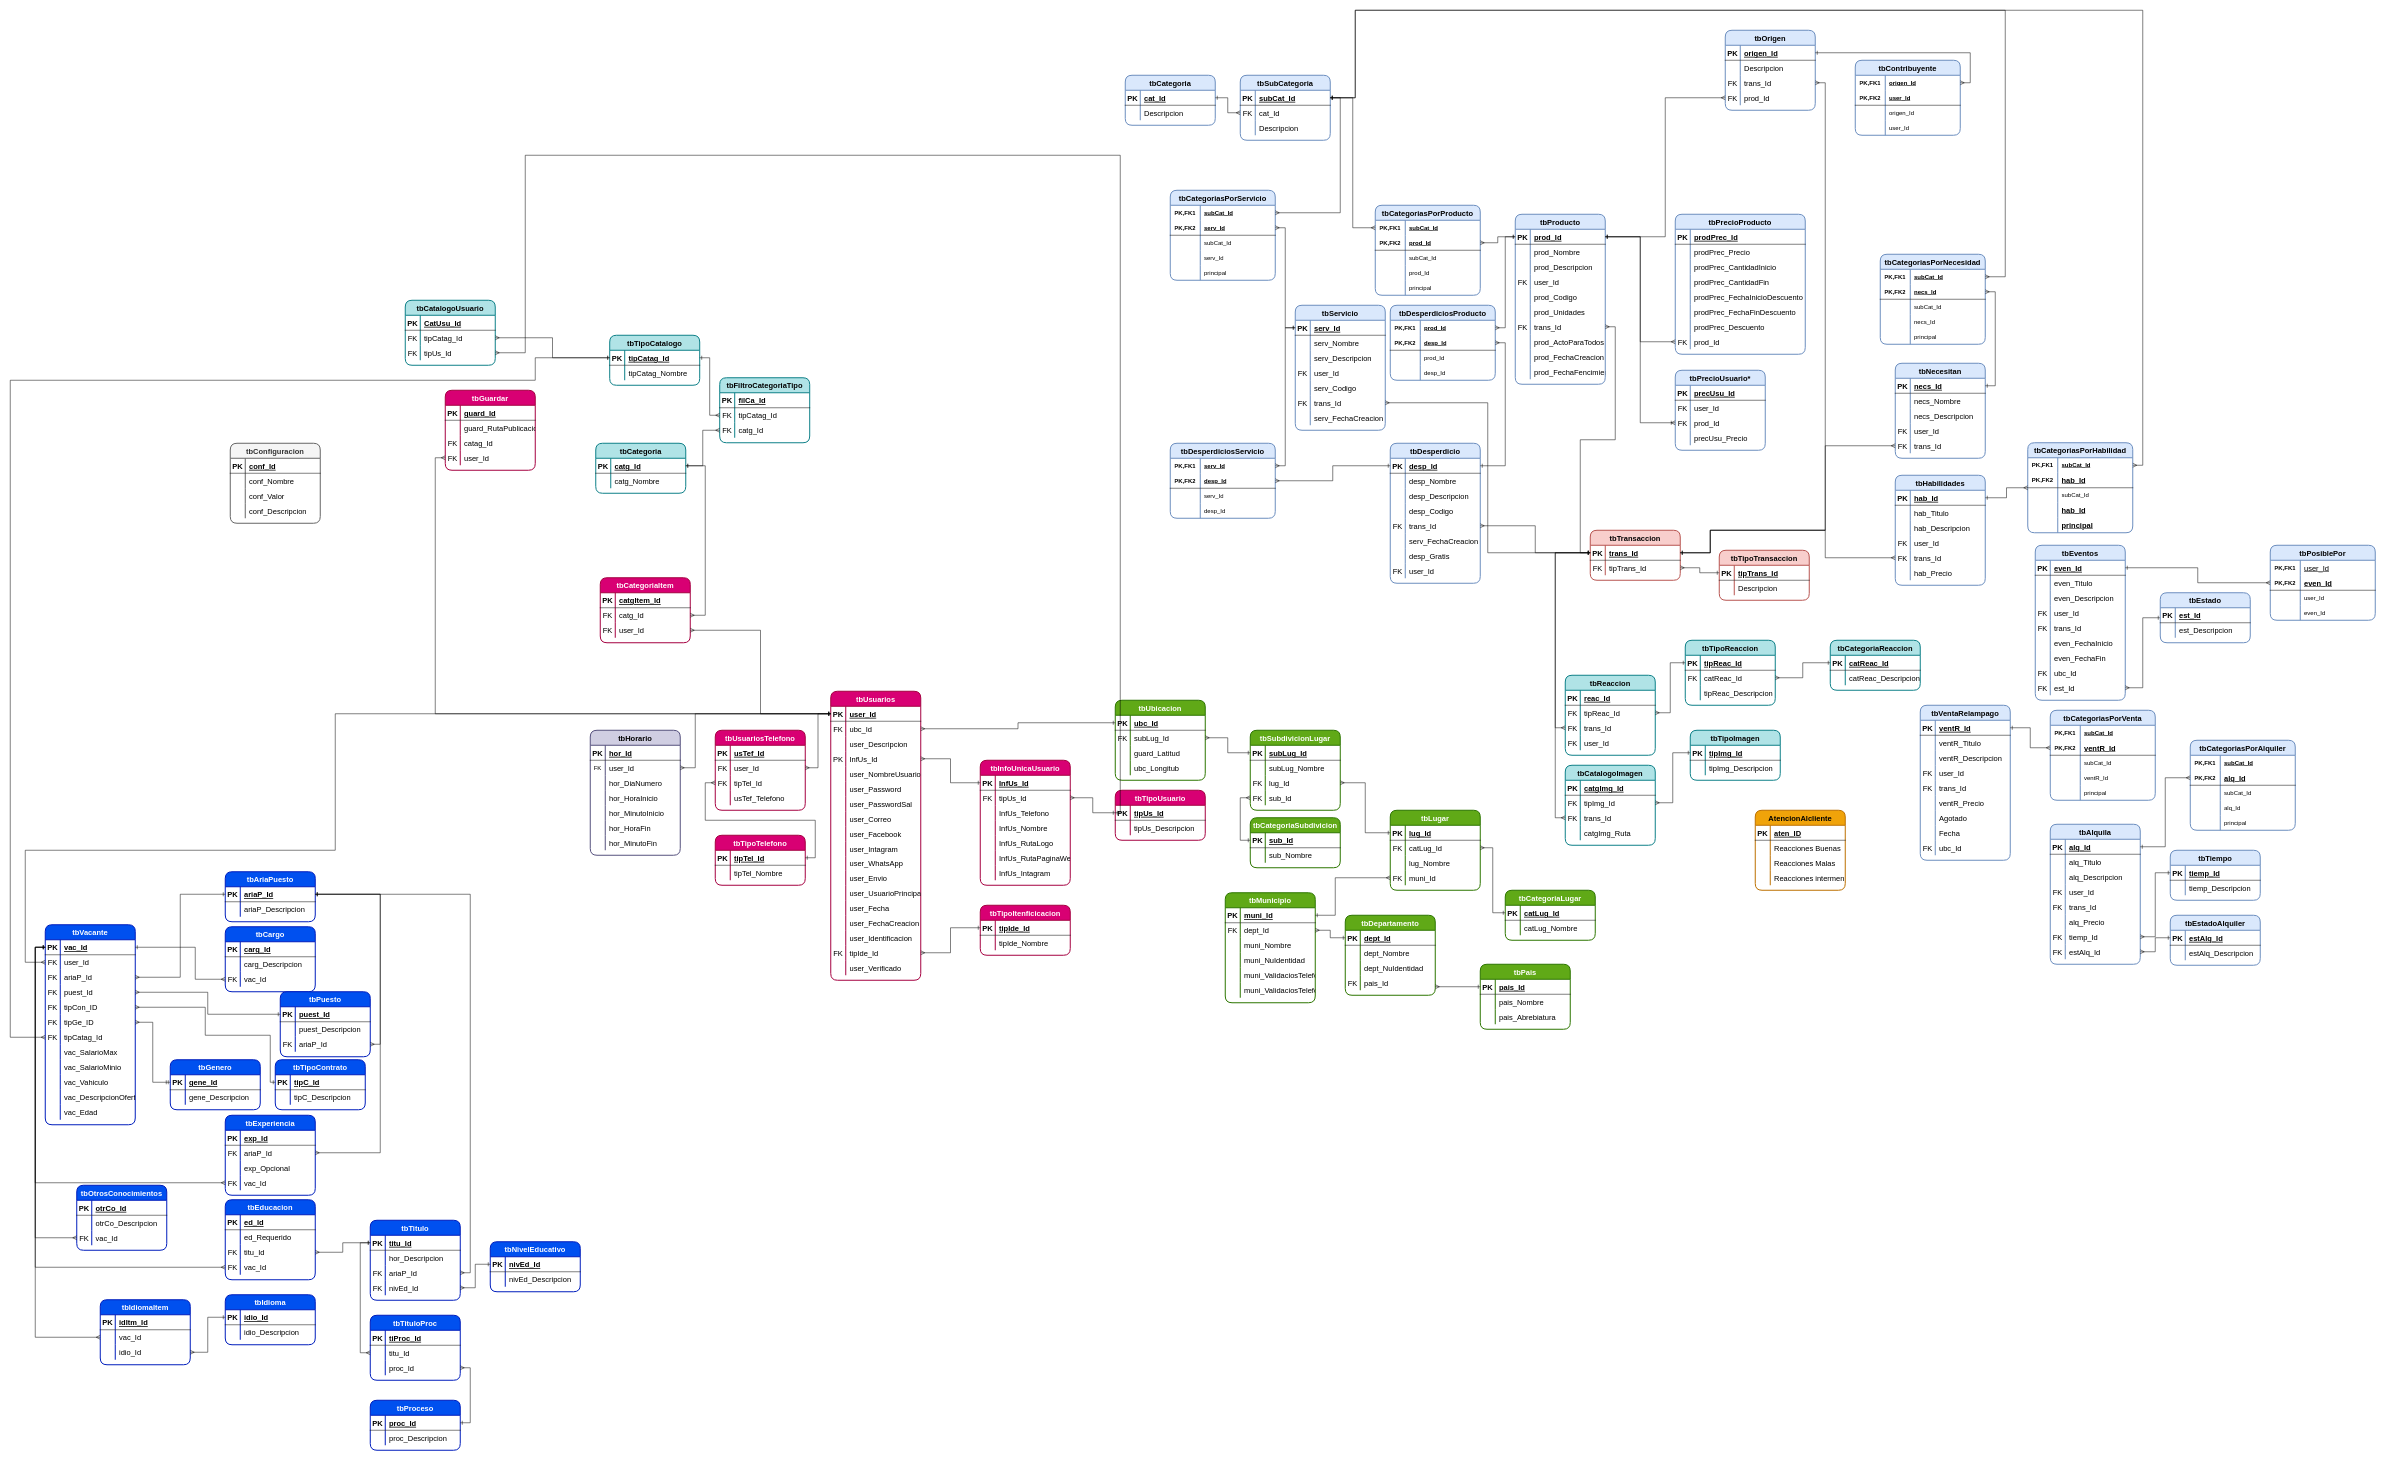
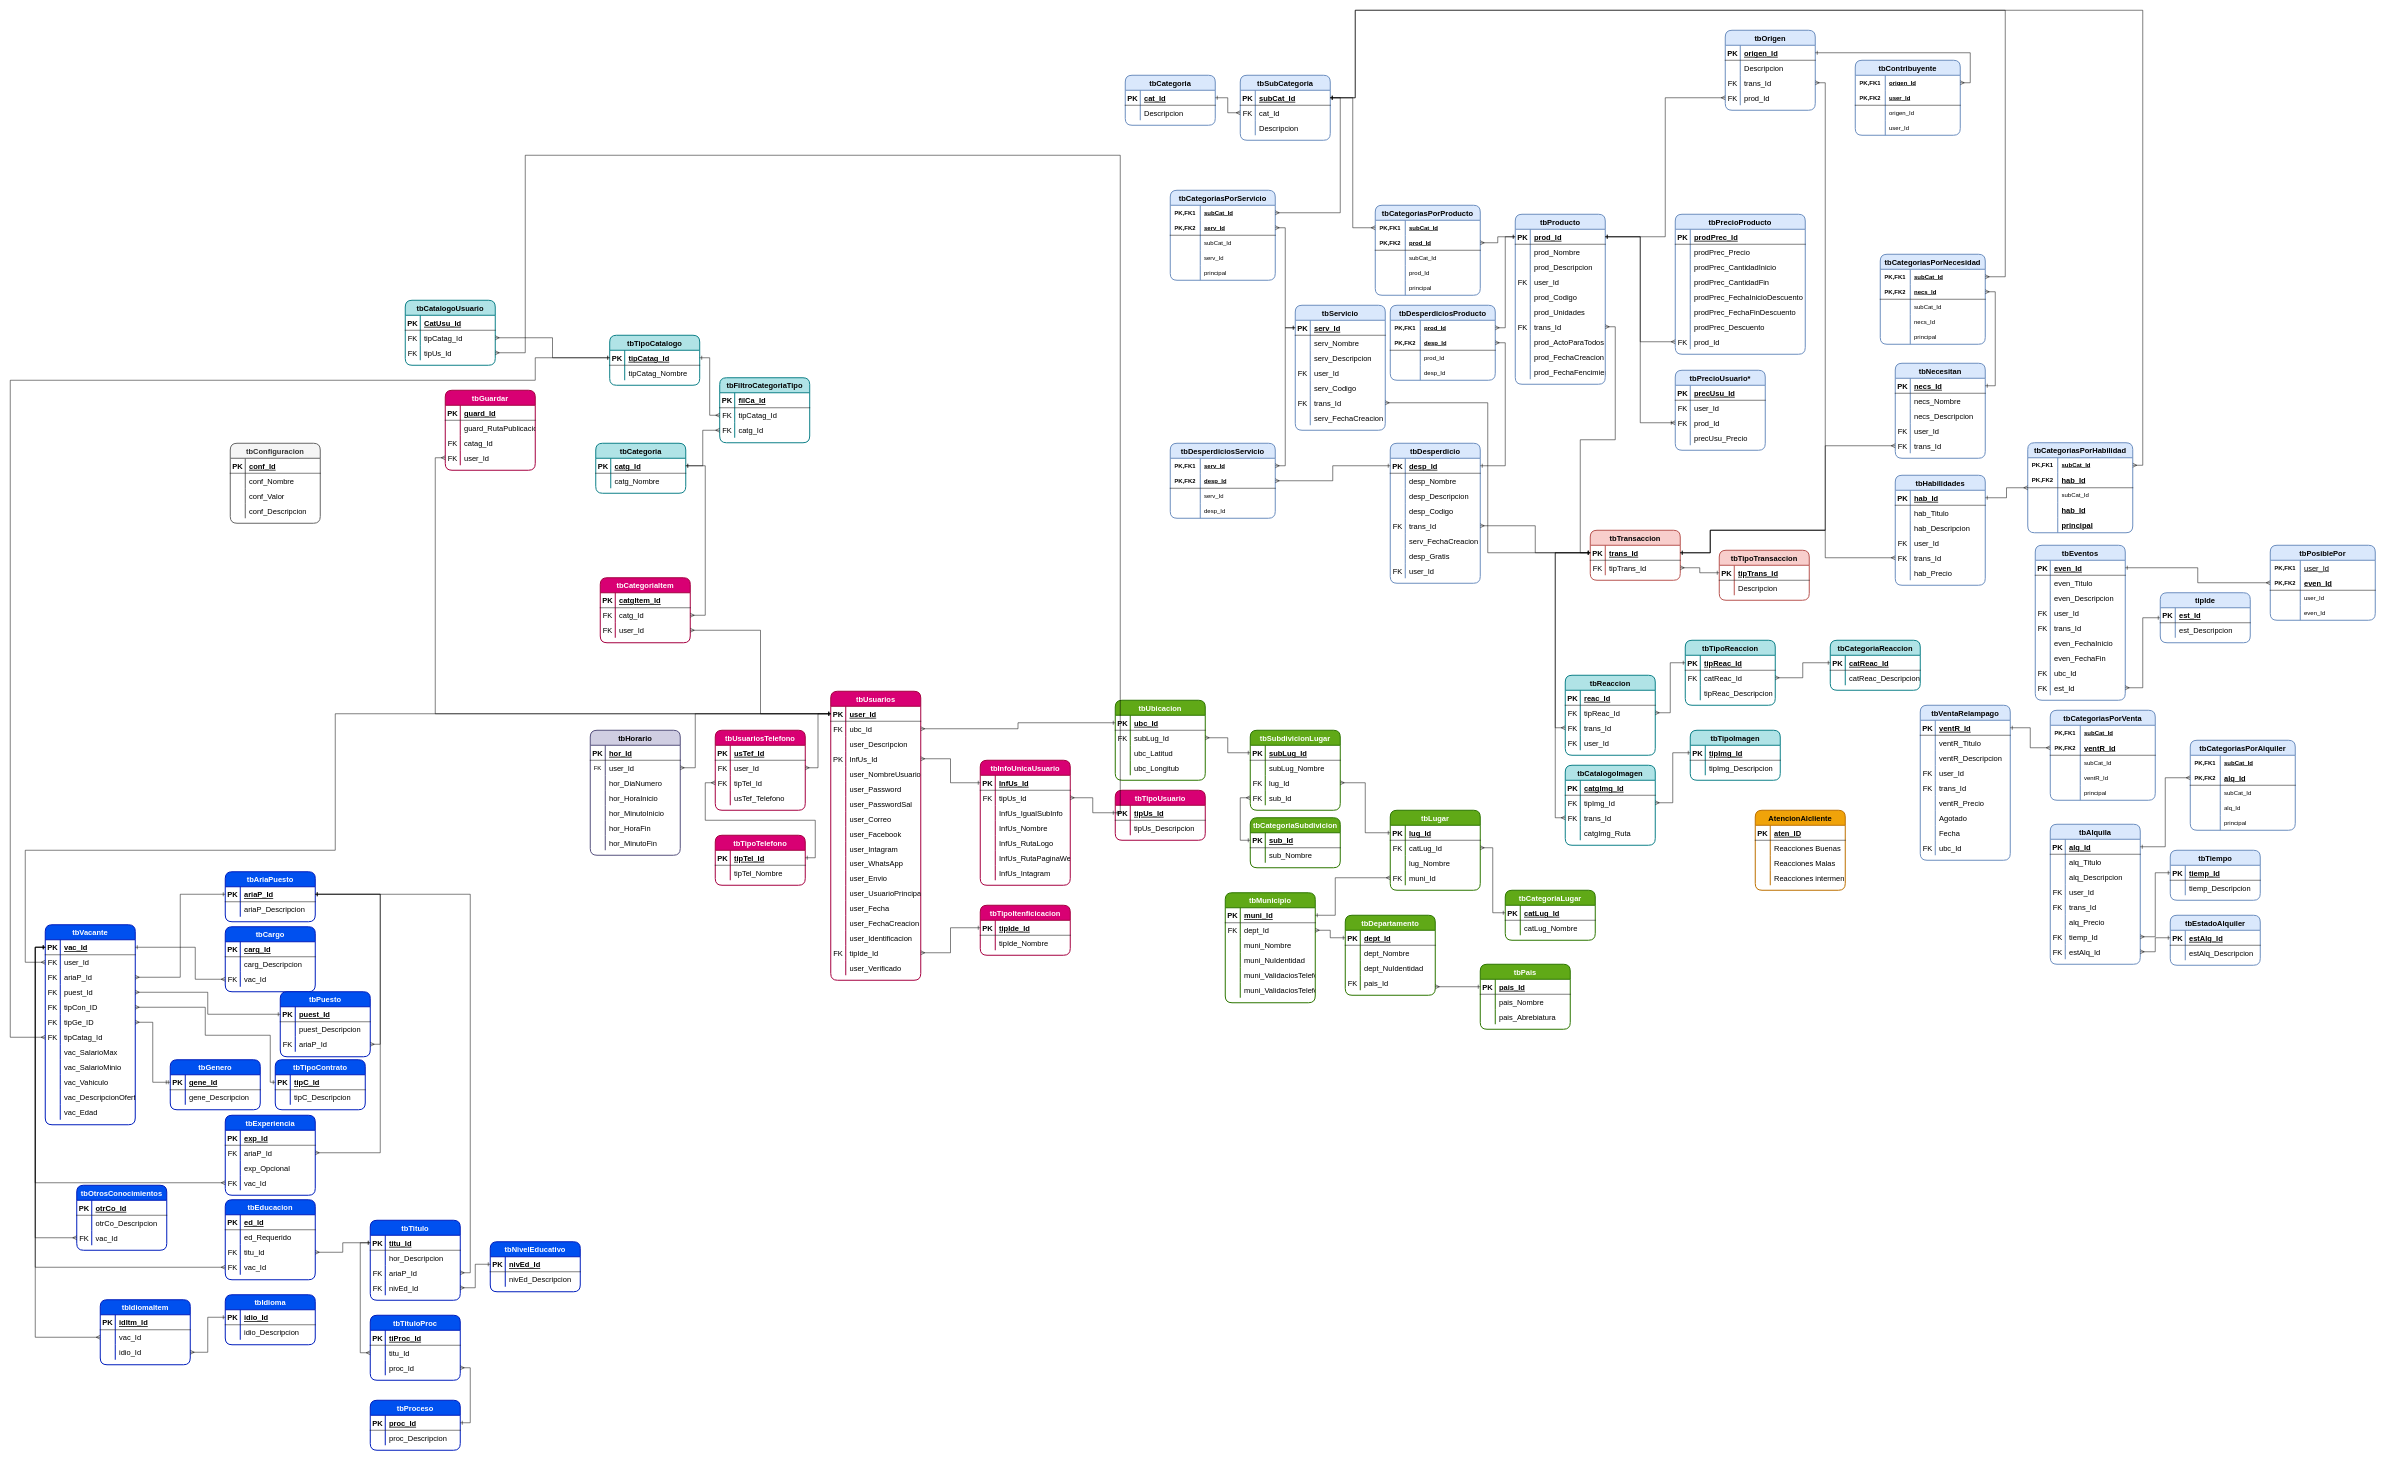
(2205, 601) -> (2205, 601)
(1160, 753) -> (1156, 753)
(1027, 813) -> (1036, 813)
